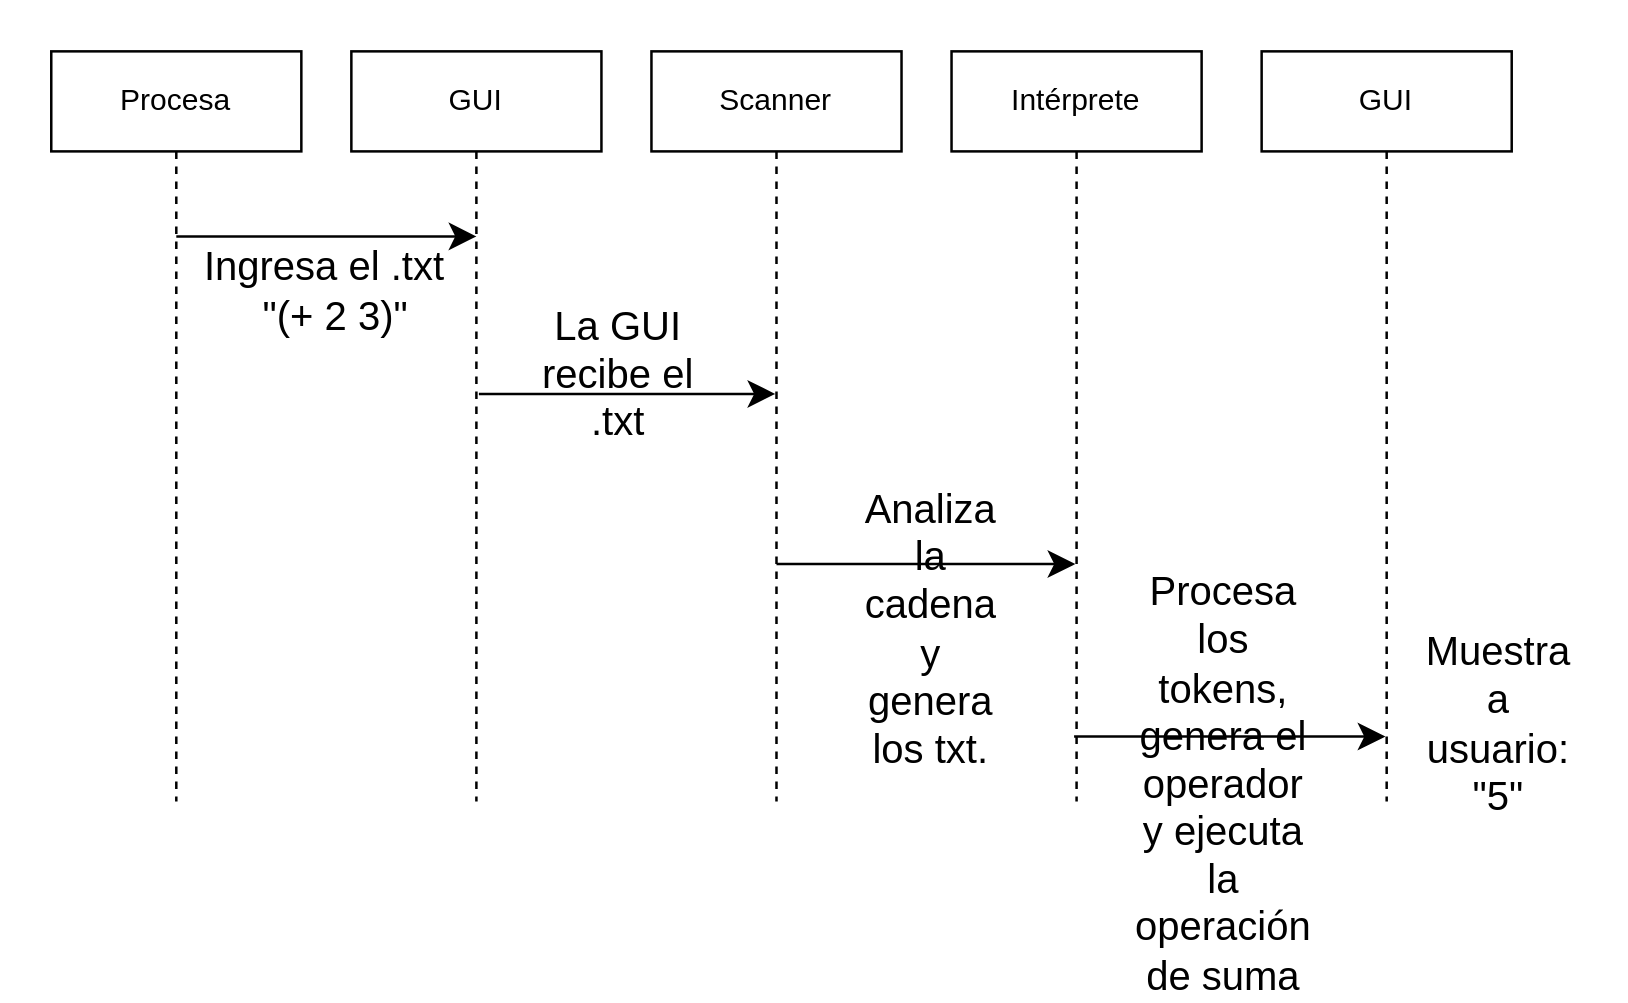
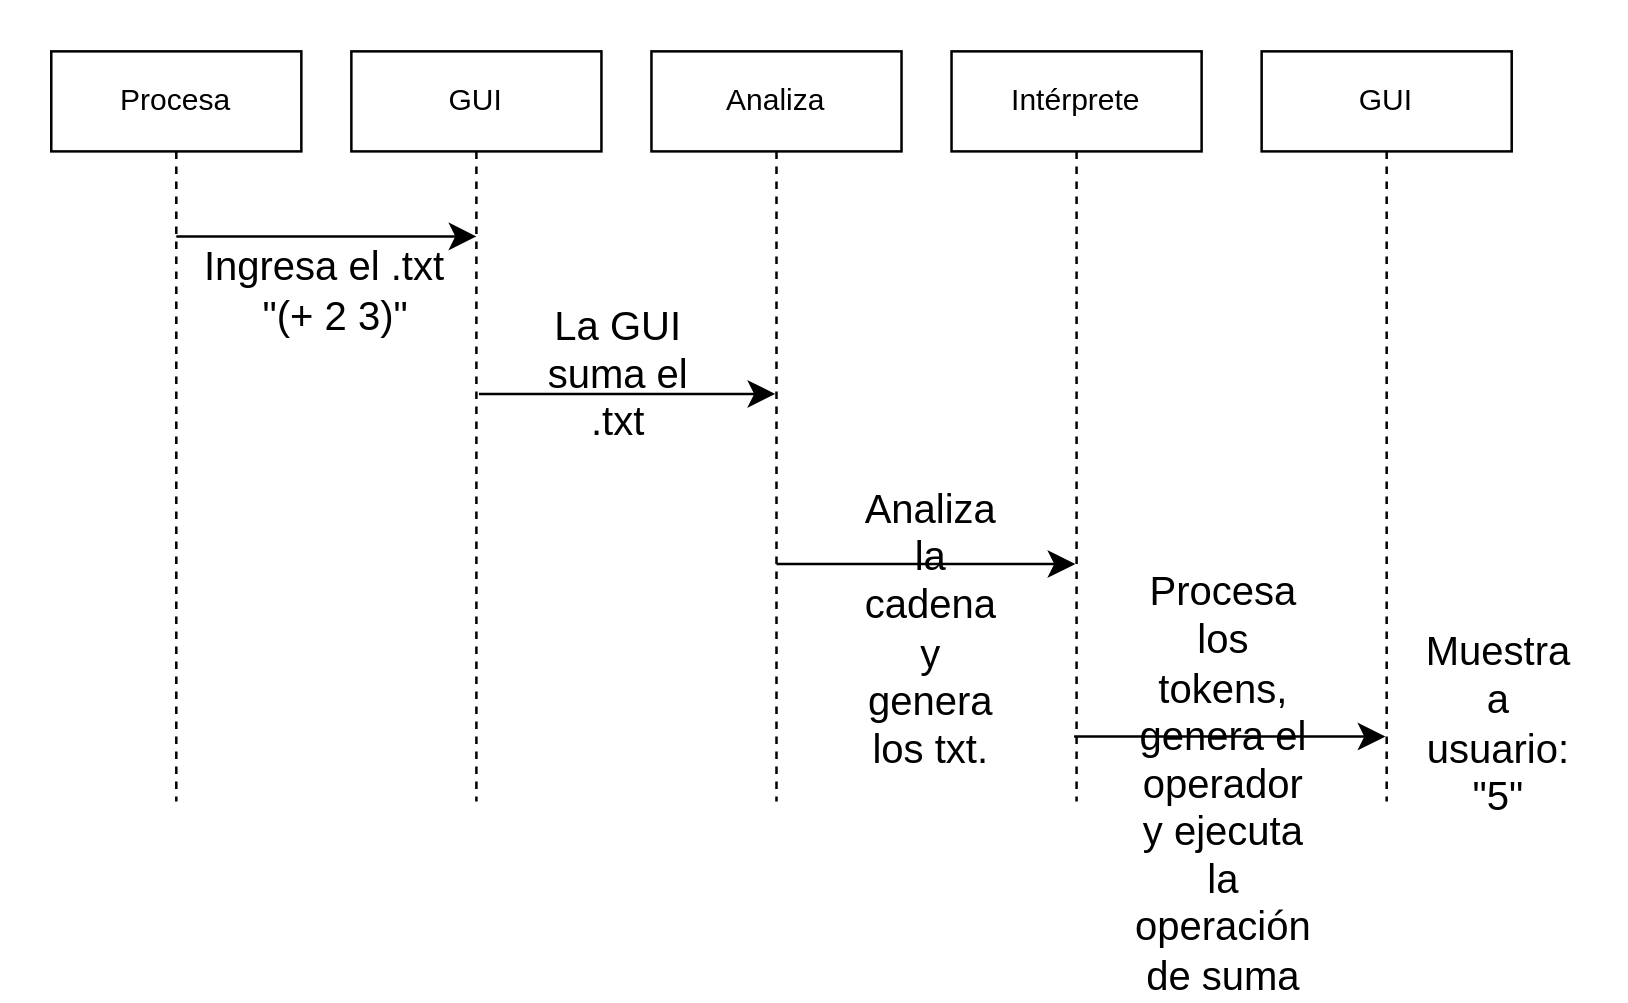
(776, 101) -> (776, 101)
(619, 374) -> (619, 374)
